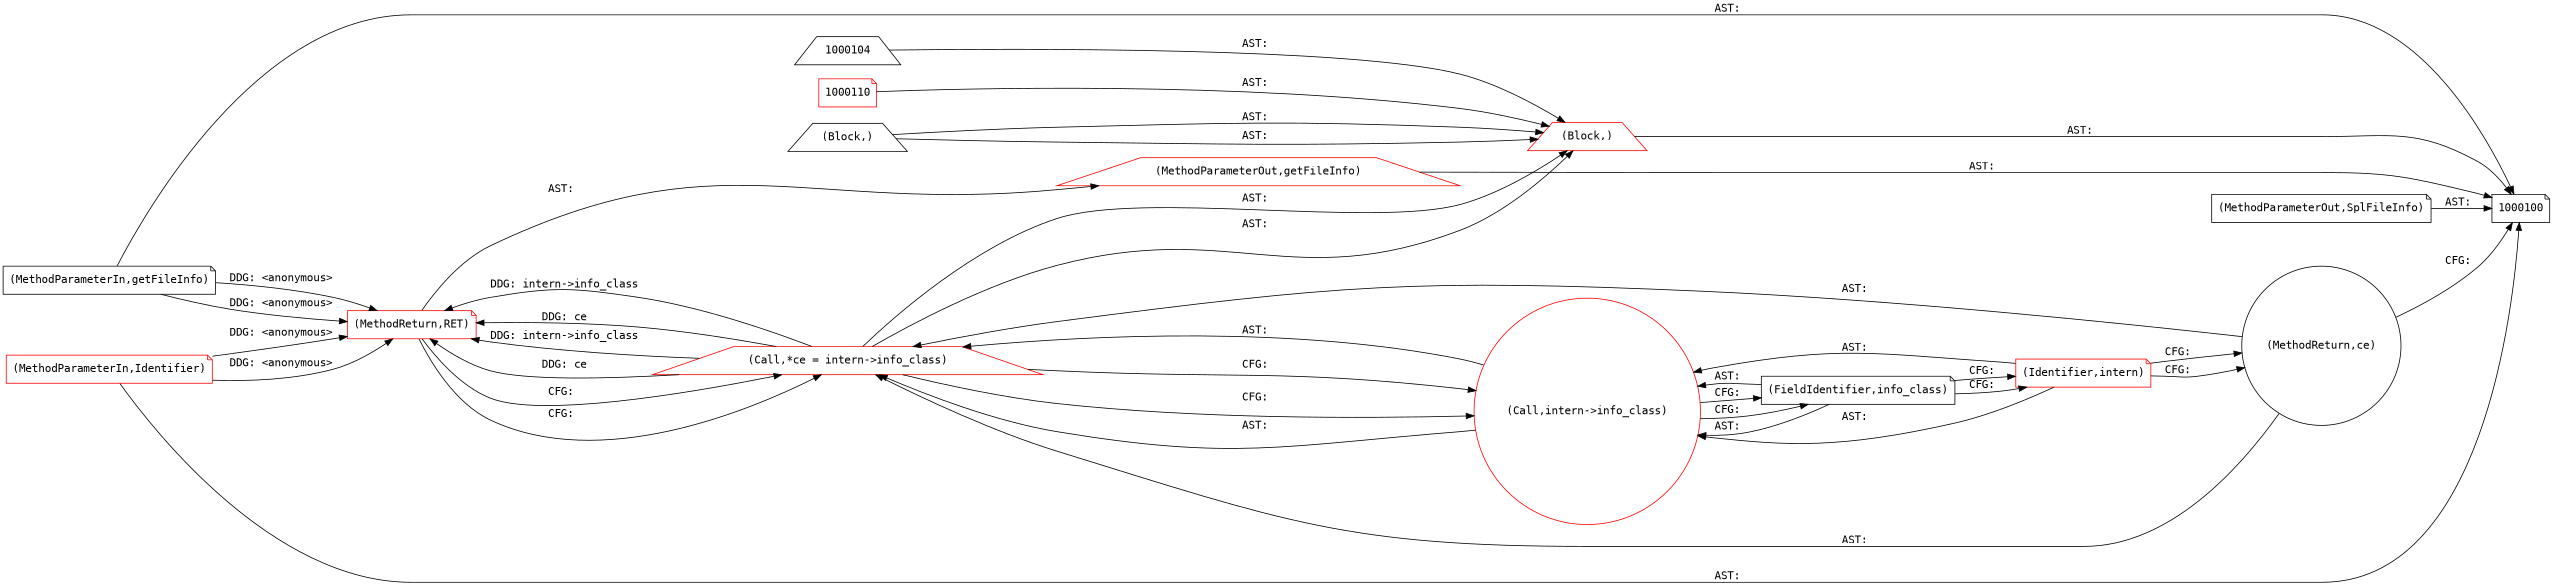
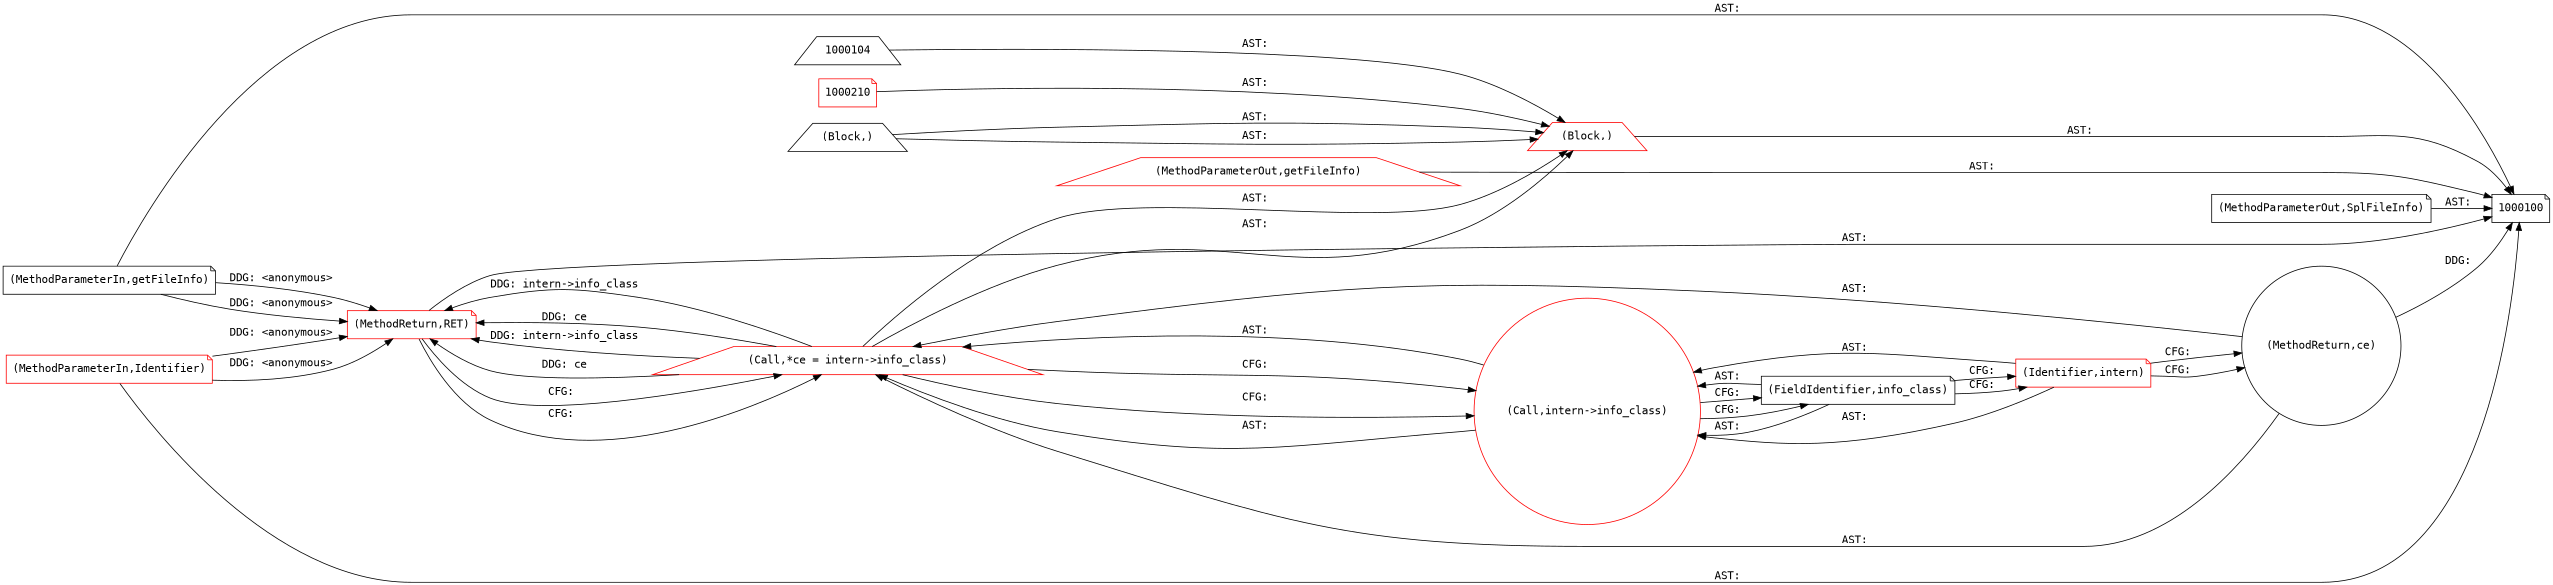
(848, 93) -> (848, 93)
(739, 186) -> (1453, 248)
(2461, 261) -> (2461, 261)
